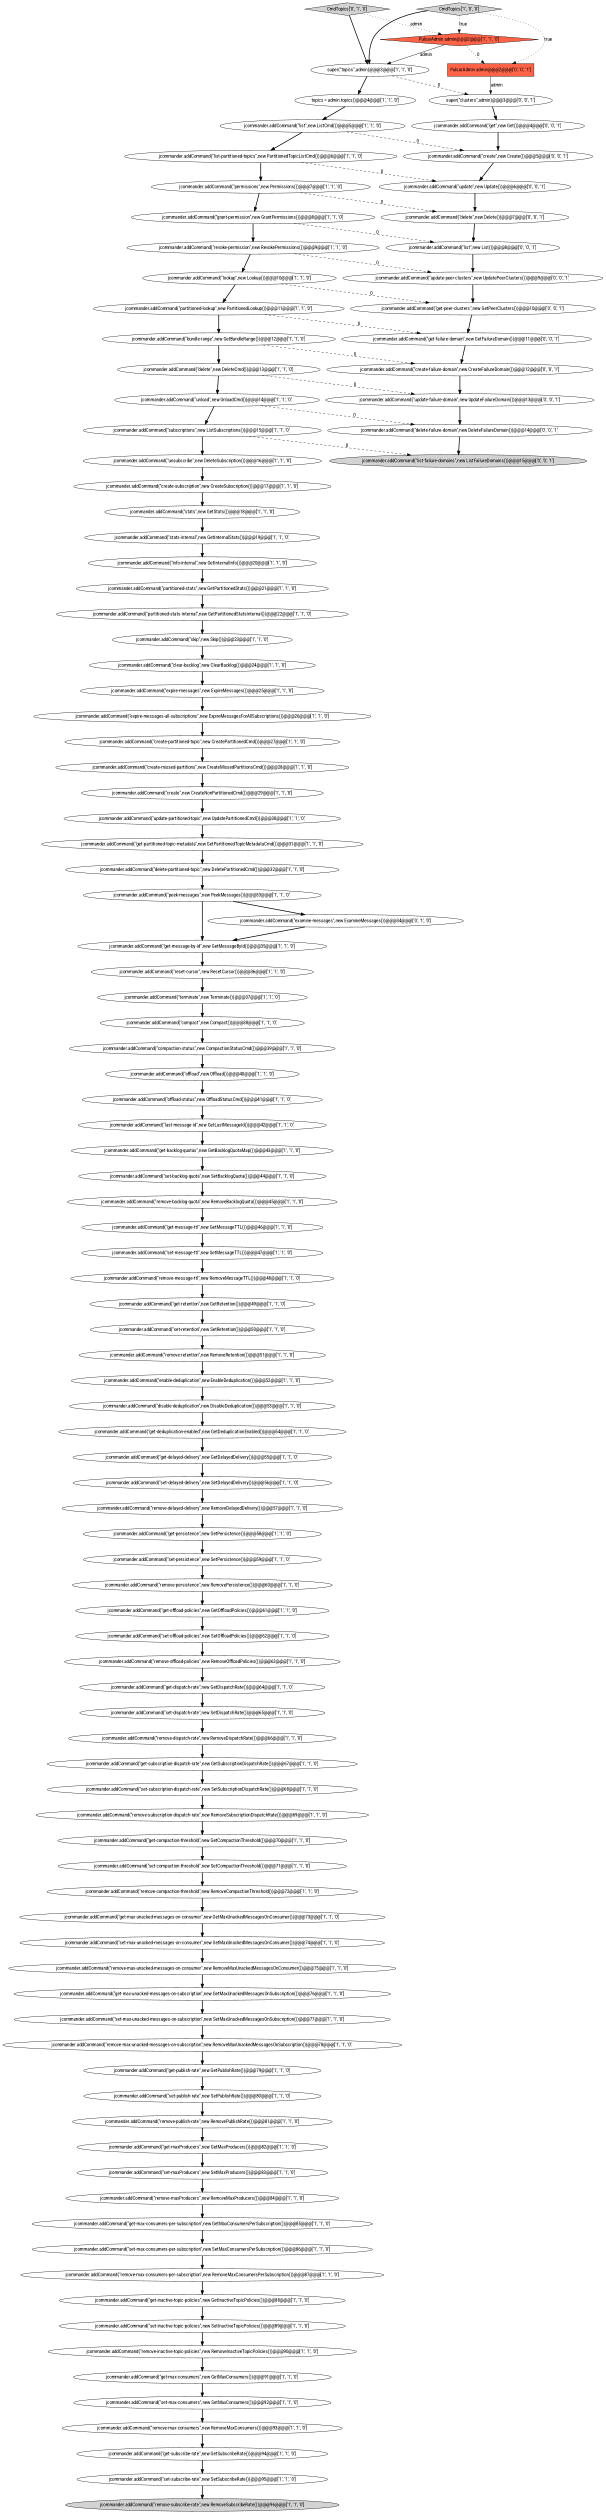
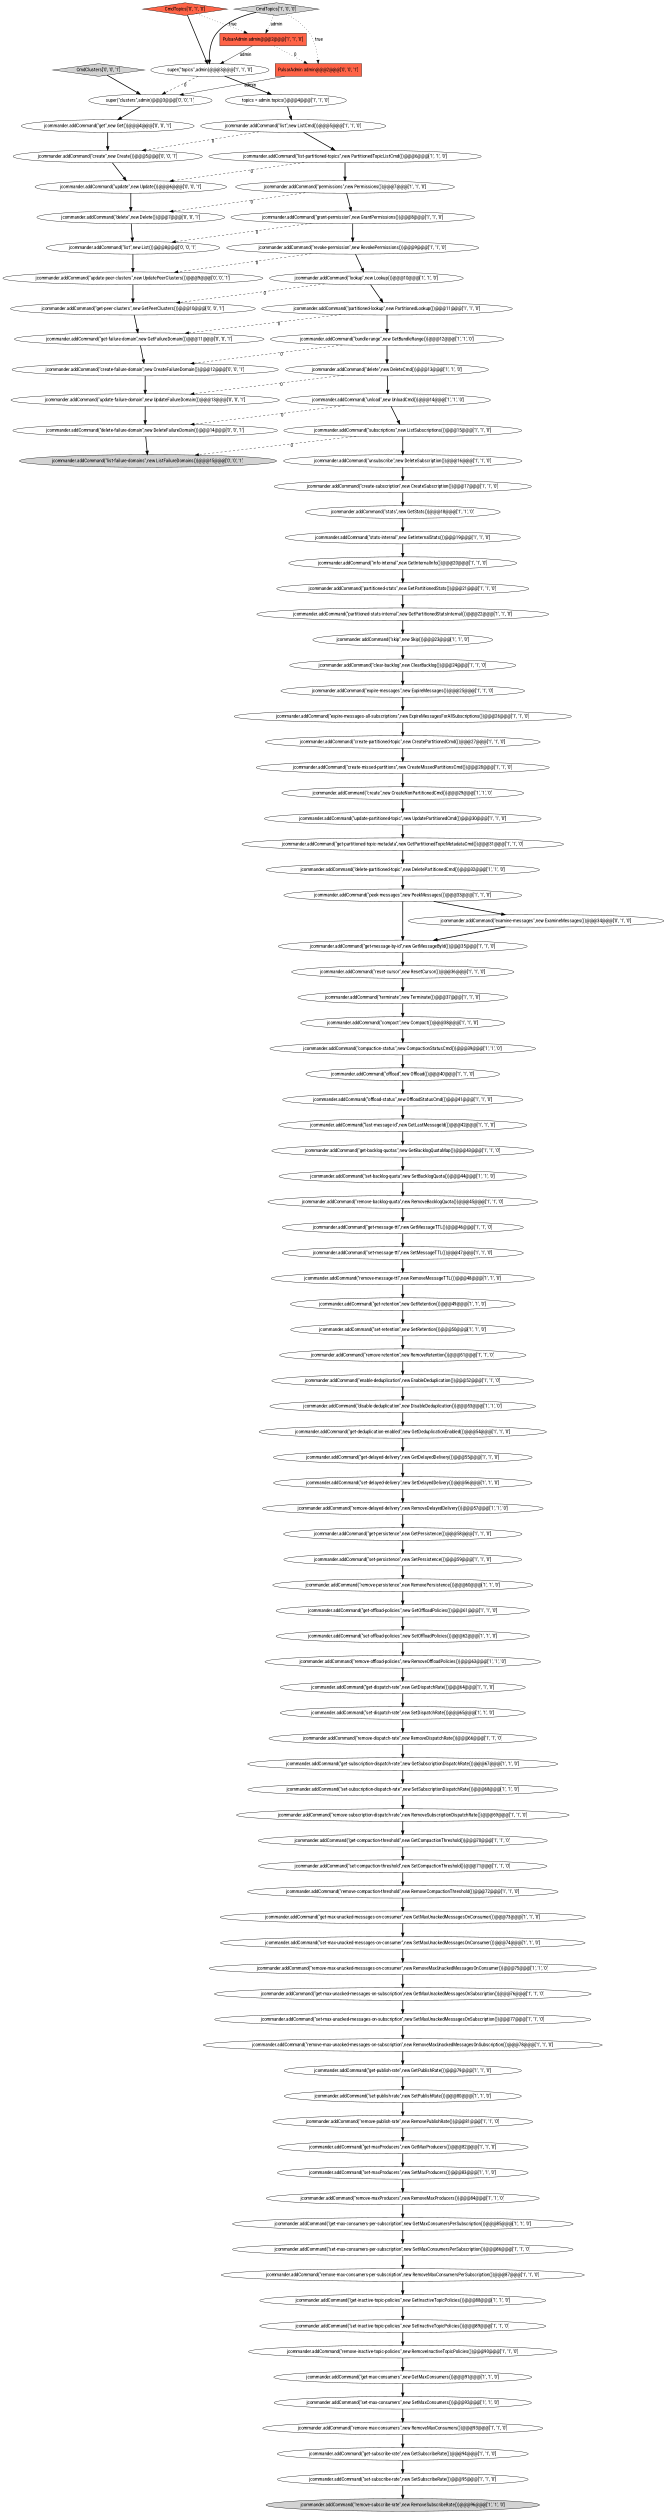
(347, 9) -> (185, 9)
(416, 24) -> (233, 24)
(463, 24) -> (276, 24)
(459, 40) -> (263, 40)
none -> (99, 70)
